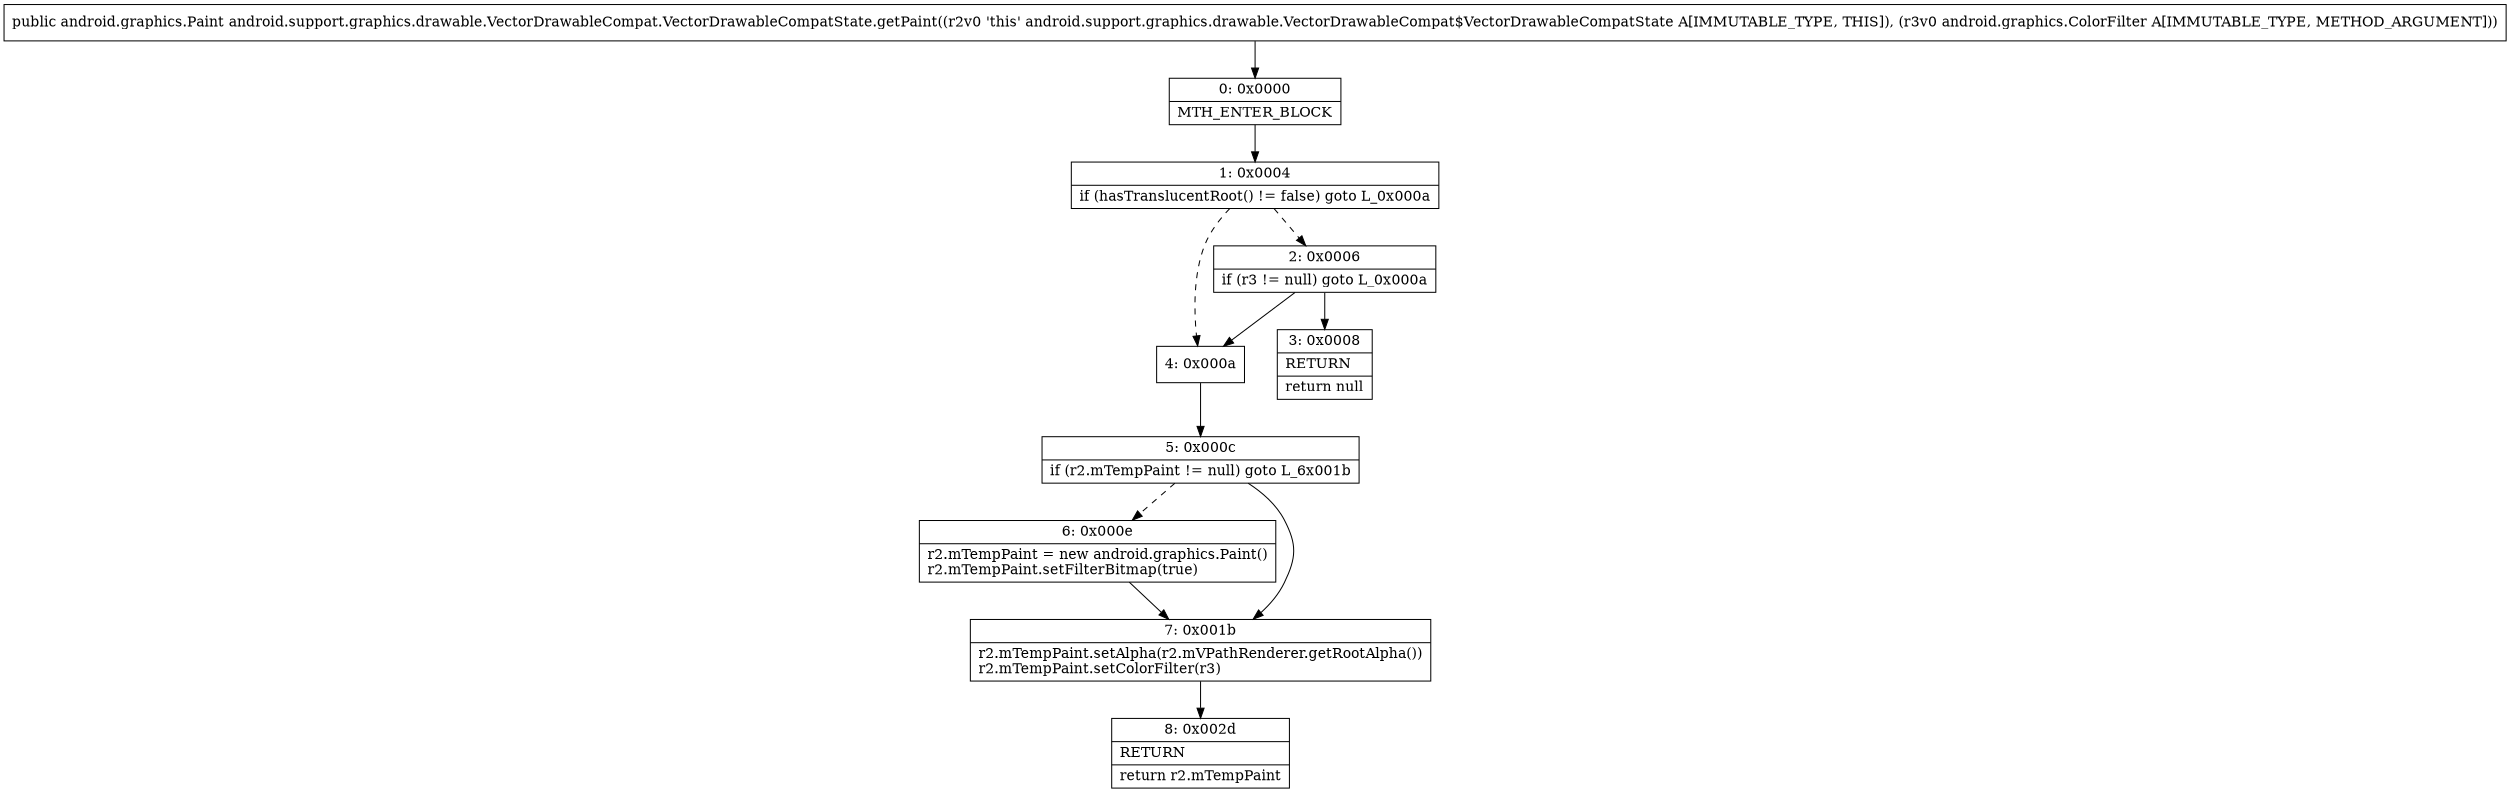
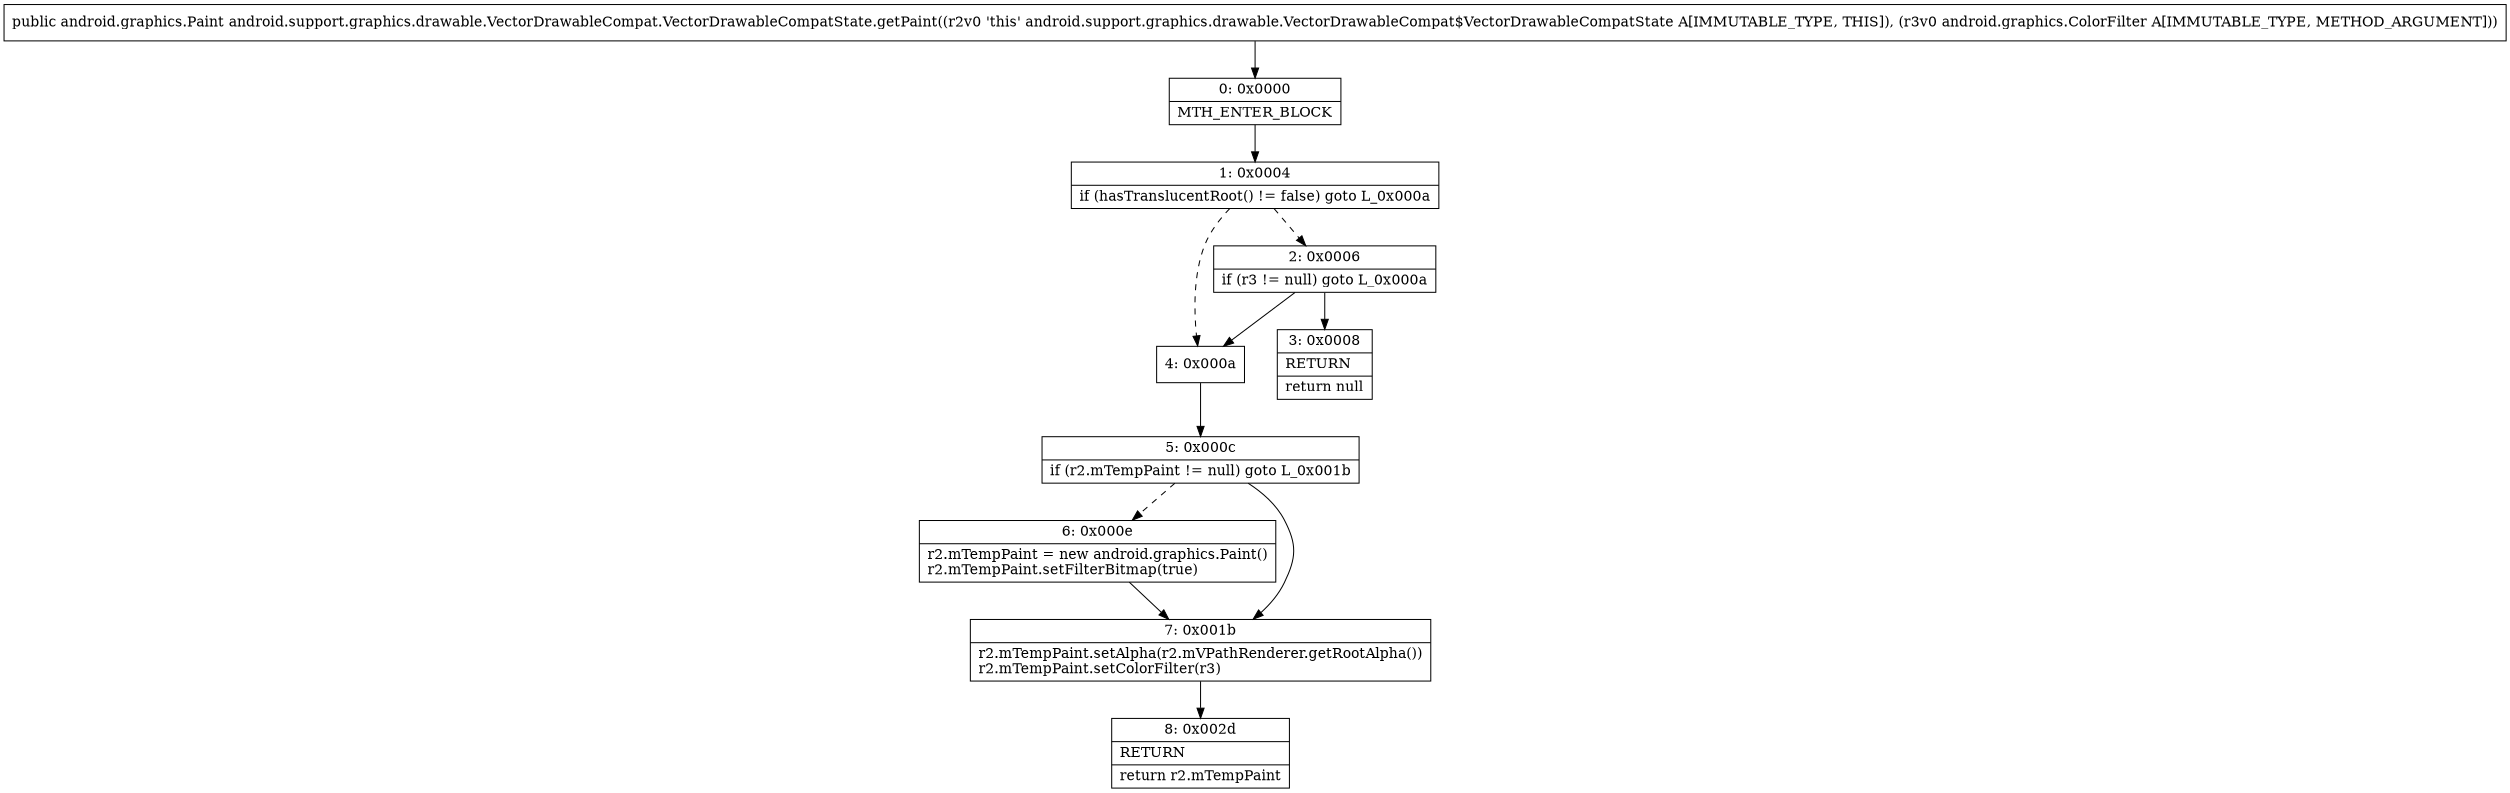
(1201, 471) -> (1201, 471)
